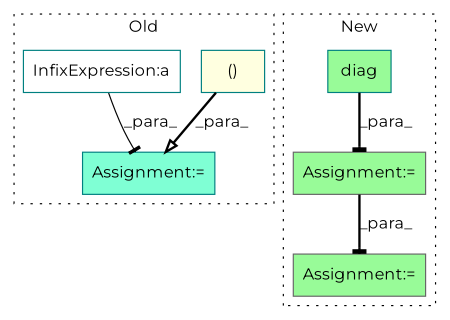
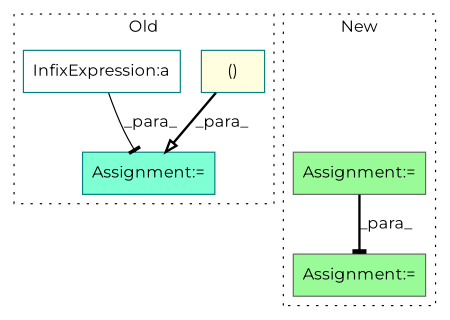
(359, 71) -> none
